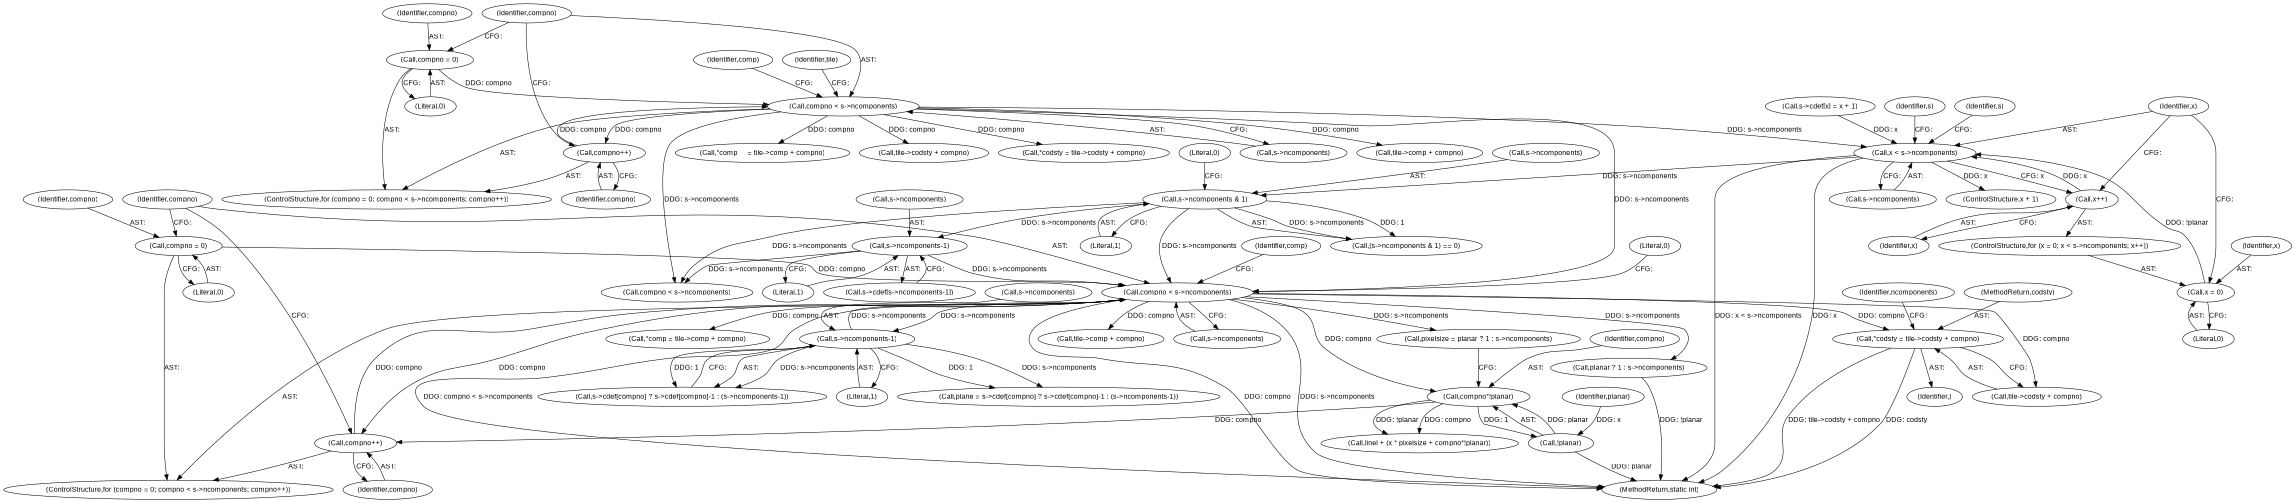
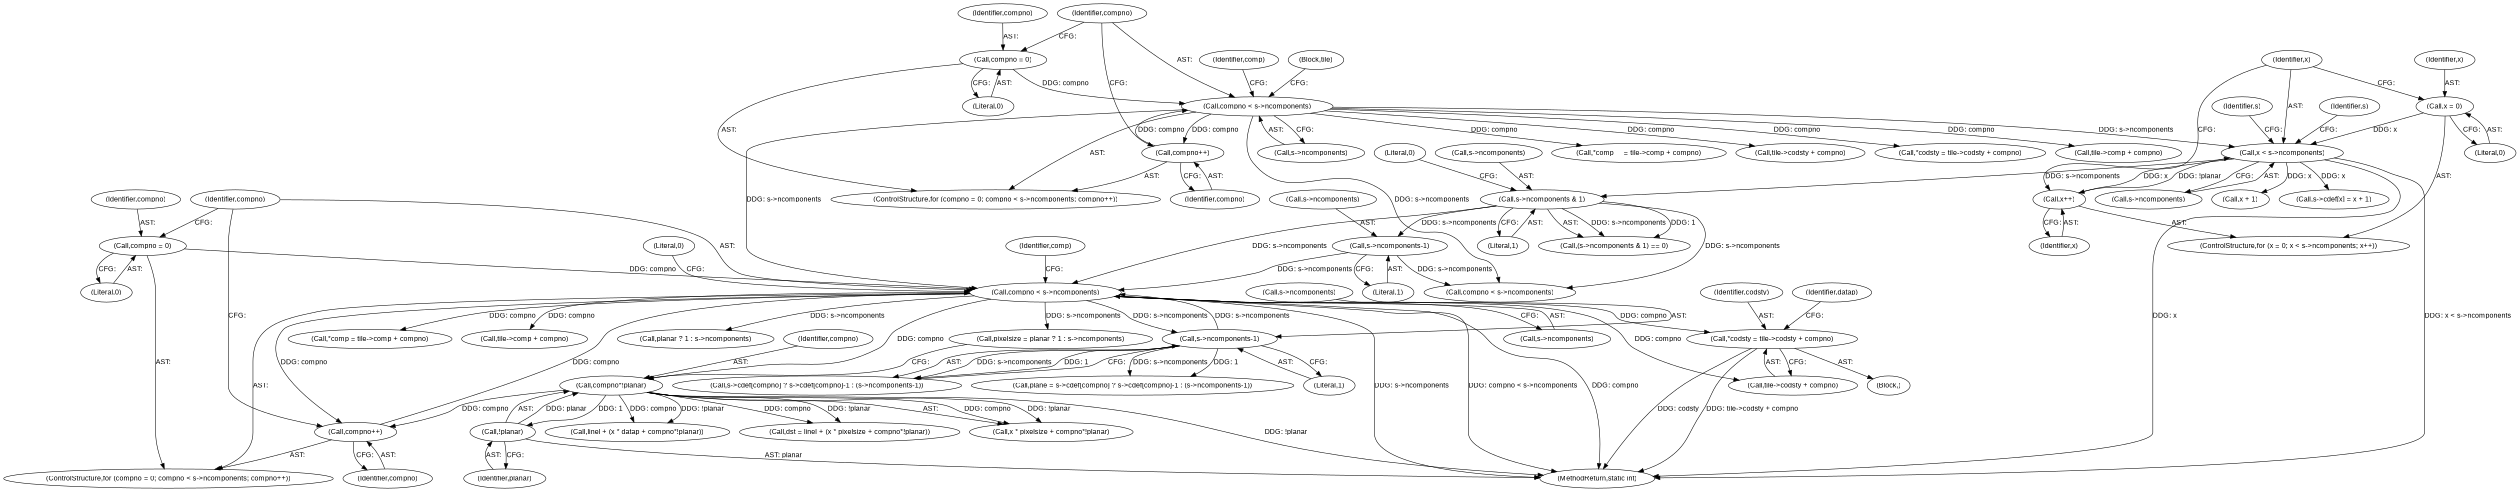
(817, 60) -> (1316, 60)
(1865, 128) -> (2314, 172)
(2033, 176) -> (2156, 176)
(2075, 176) -> (2200, 176)
(2001, 199) -> (2241, 199)
(2187, 223) -> (2385, 130)
(2134, 270) -> (2421, 201)
(899, 292) -> none
(1898, 292) -> (1832, 292)
(2018, 292) -> (1742, 292)
(1935, 397) -> (1889, 386)
(1609, 420) -> (495, 455)
(1660, 424) -> (1095, 408)
none -> (850, 432)
none -> (1051, 432)
(1420, 443) -> (637, 432)
none -> (506, 453)
(1631, 467) -> (783, 455)
